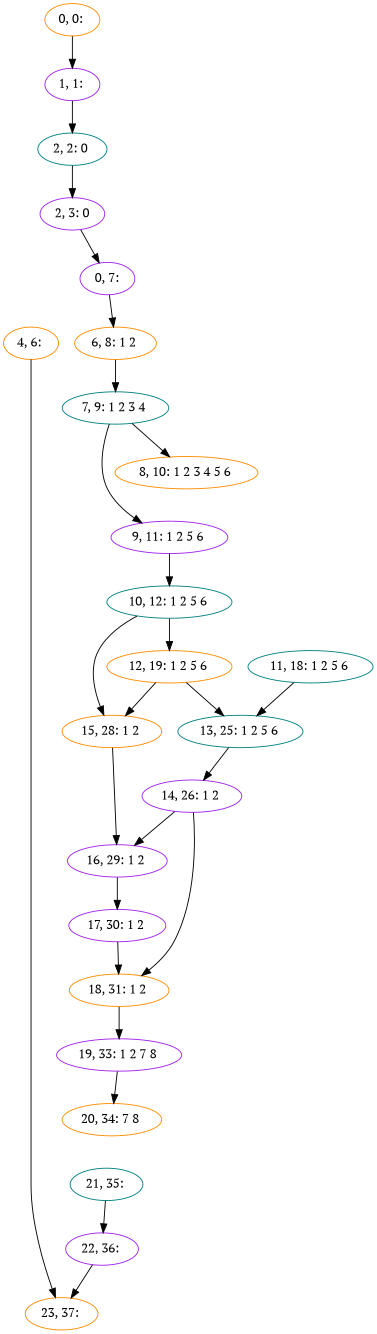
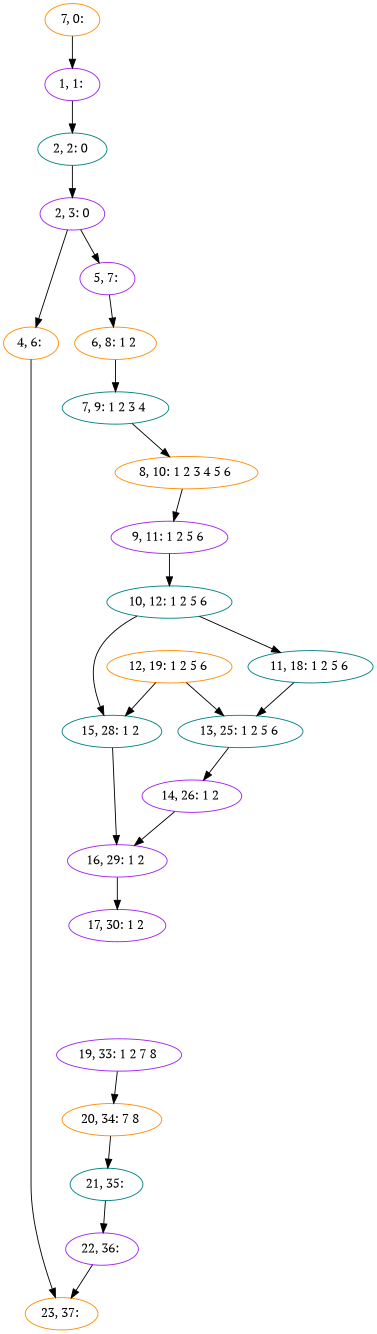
(72, 20) -> (72, 20)
none -> (53, 274)
(107, 279) -> (107, 279)
(103, 476) -> (179, 501)
(169, 630) -> (236, 633)
(112, 731) -> (112, 731)
(119, 990) -> none
none -> (110, 1148)
